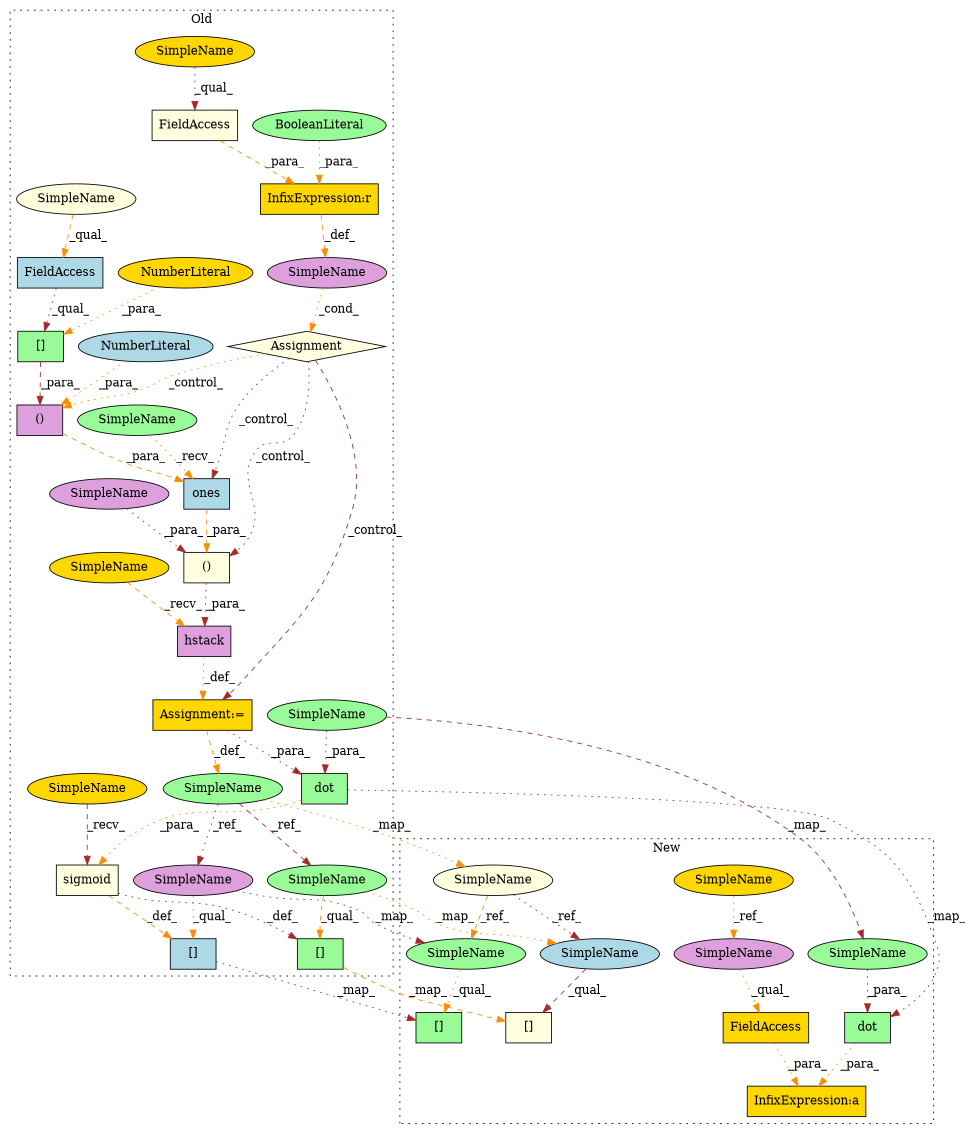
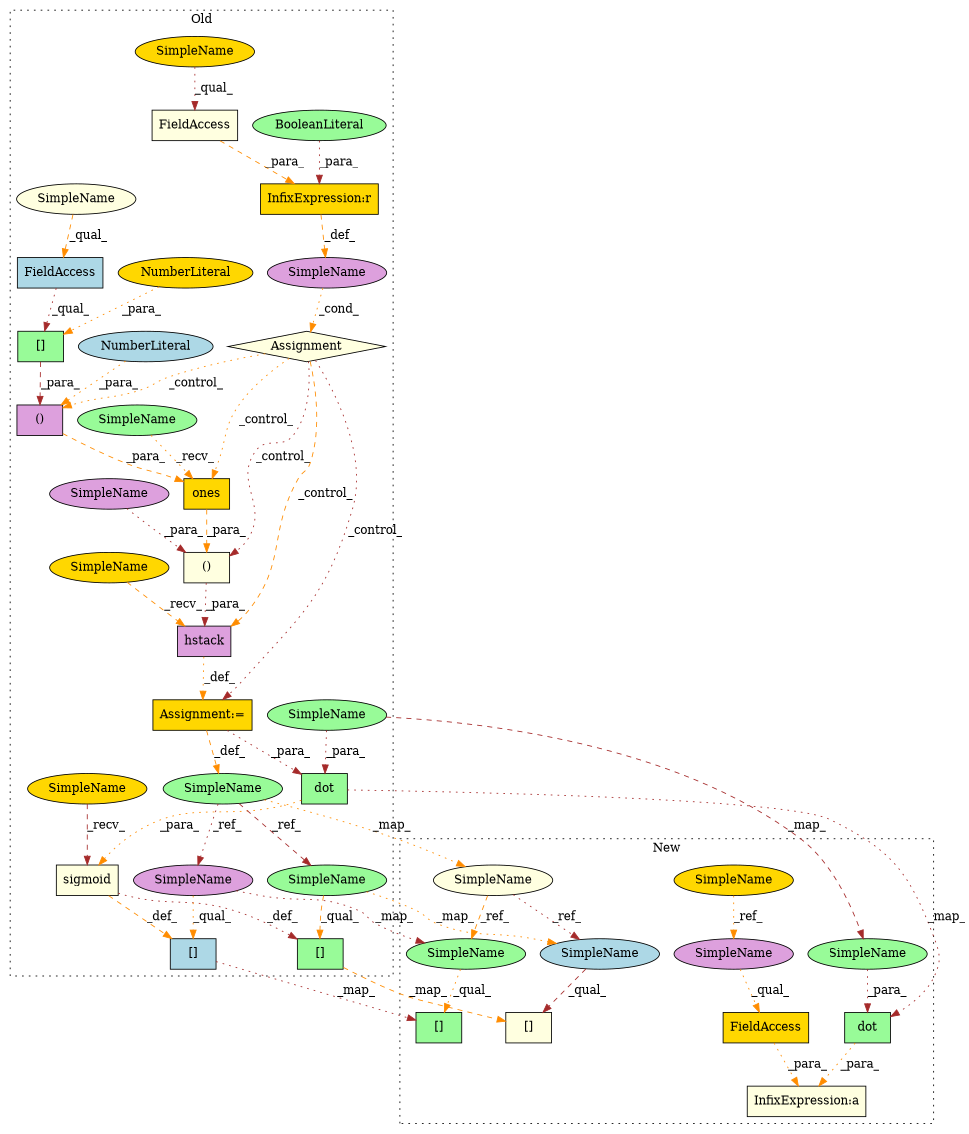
(319, 158) -> (319, 158)
(239, 406) -> (239, 406)
(207, 494) -> (207, 494)
none -> (291, 494)
(342, 541) -> (342, 541)
(807, 1101) -> (807, 1101)
